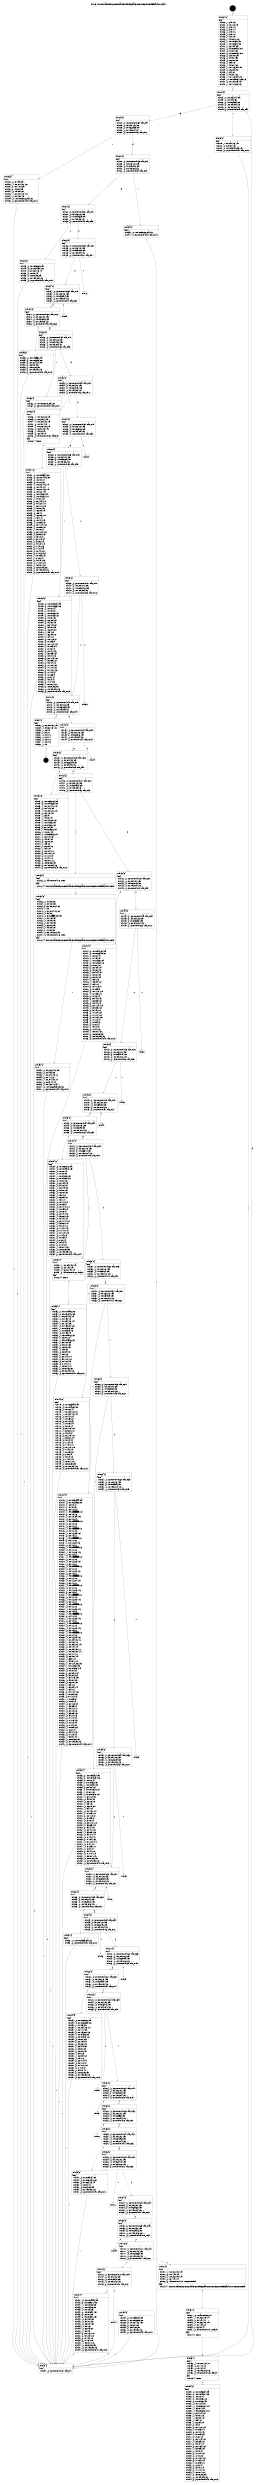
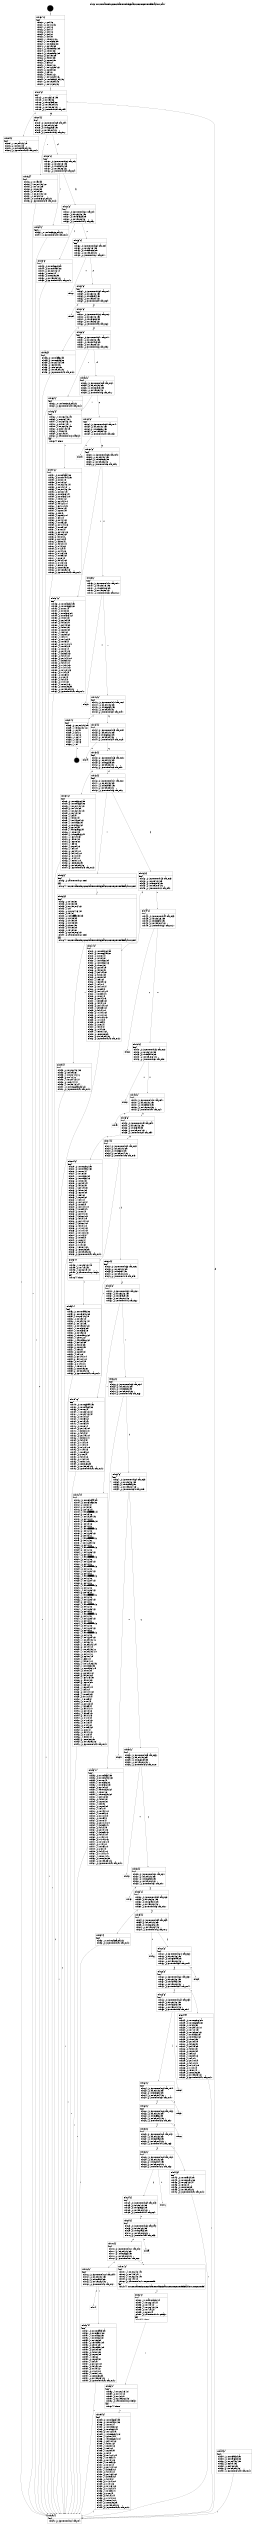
(106, 2355) -> (90, 2514)
